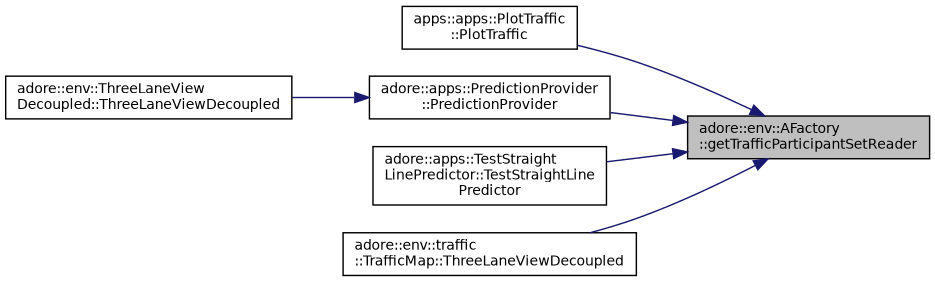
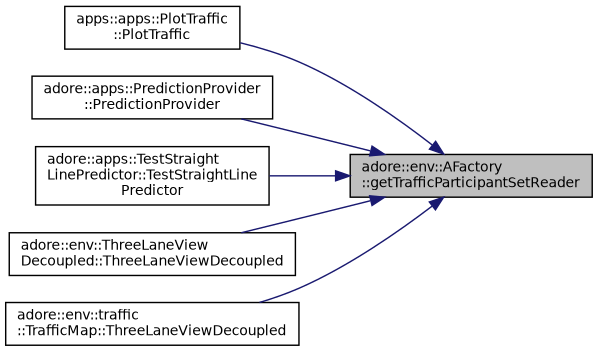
(323, 98) -> (306, 217)
